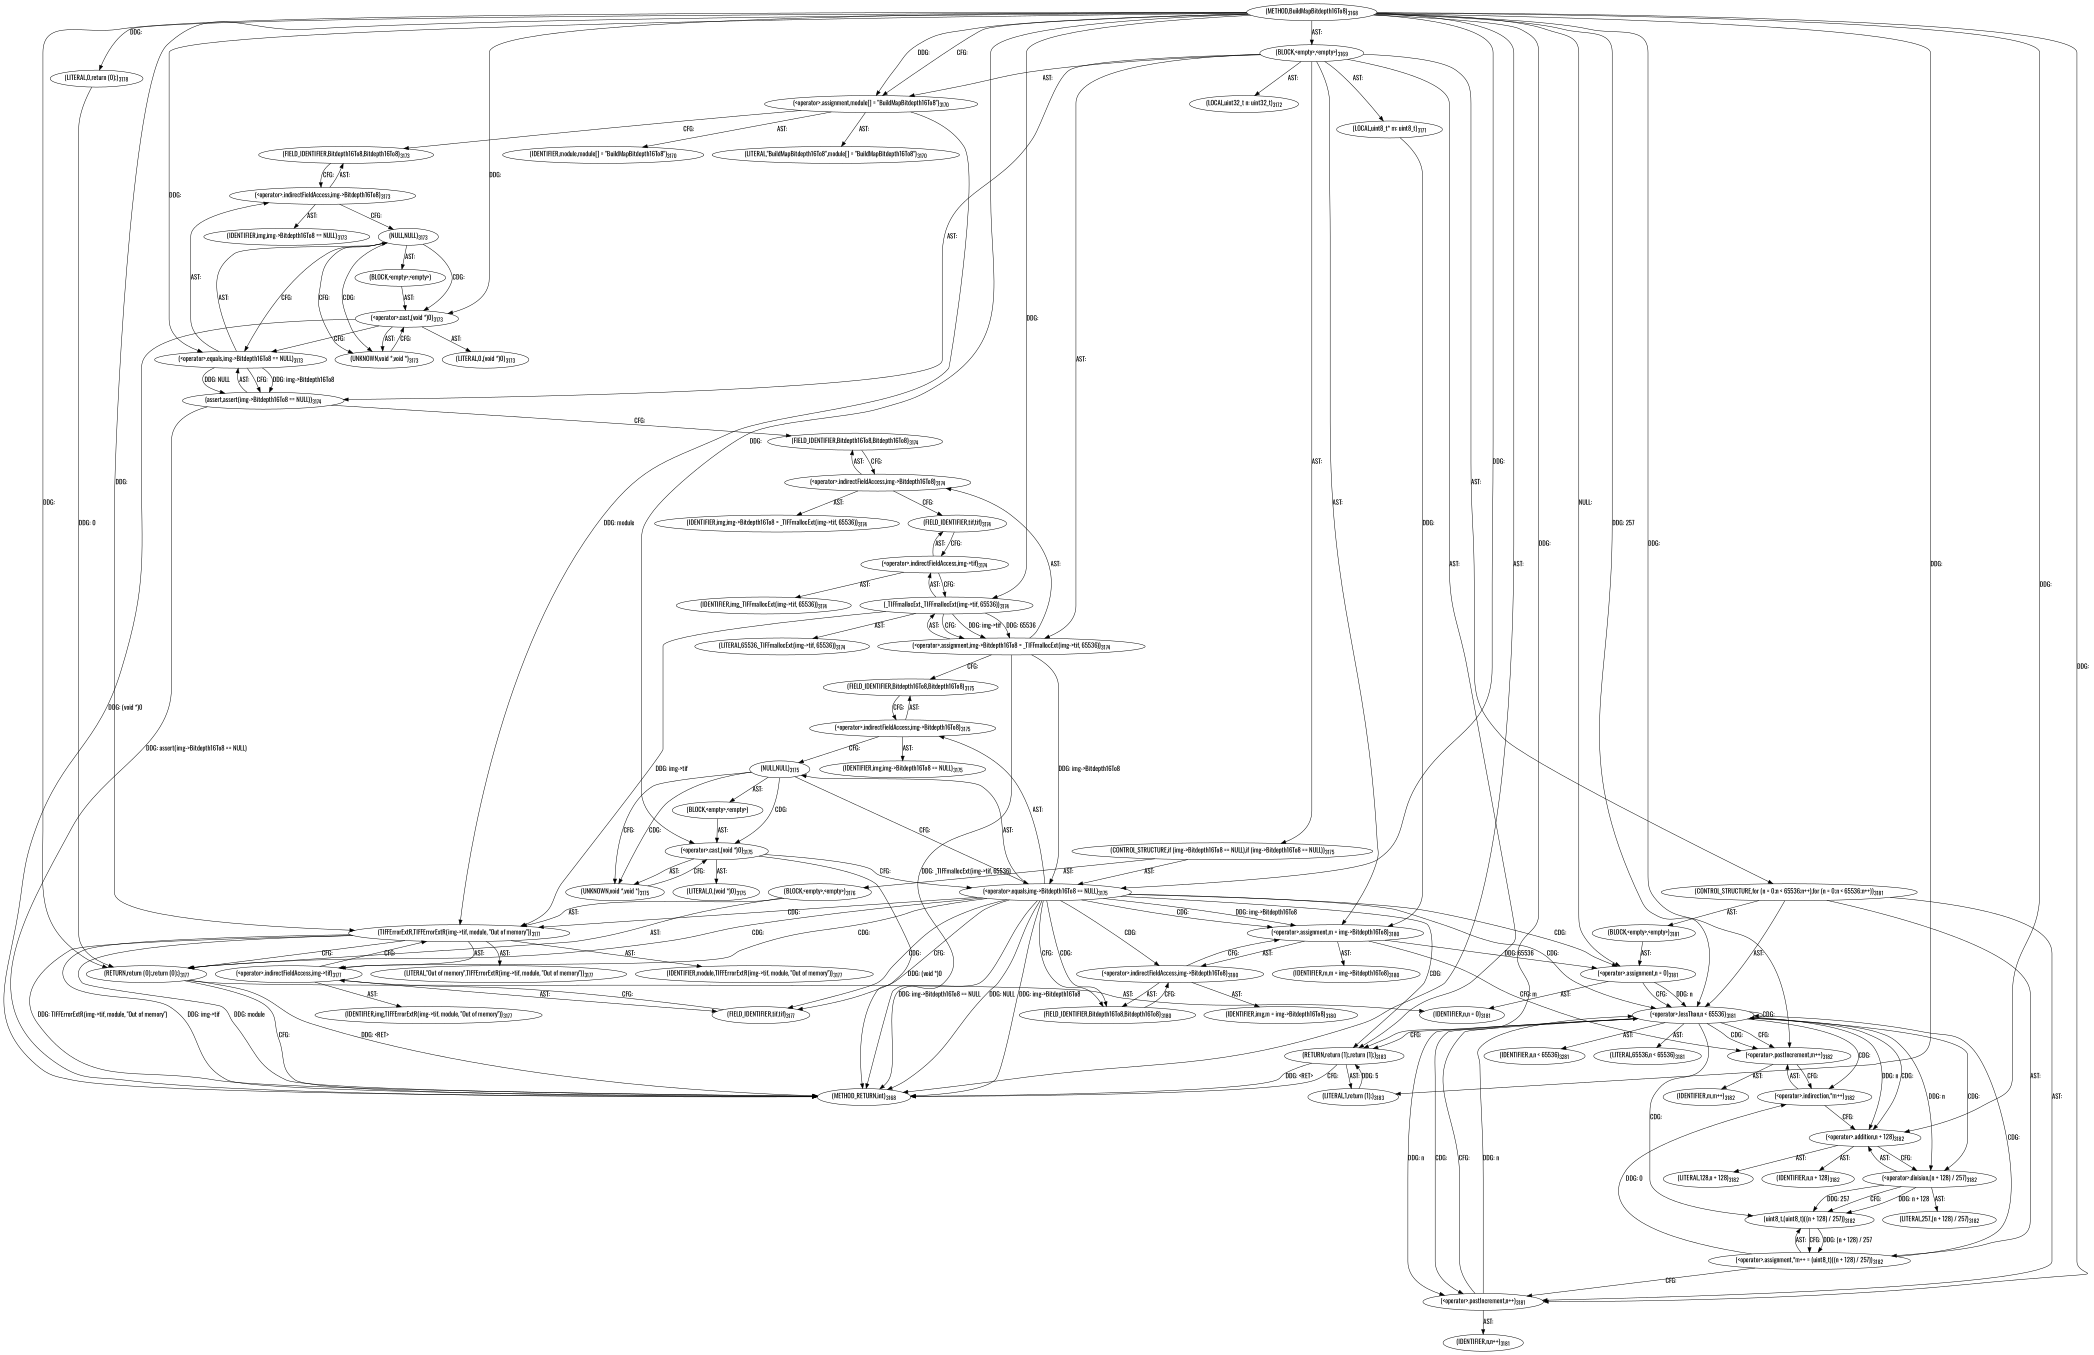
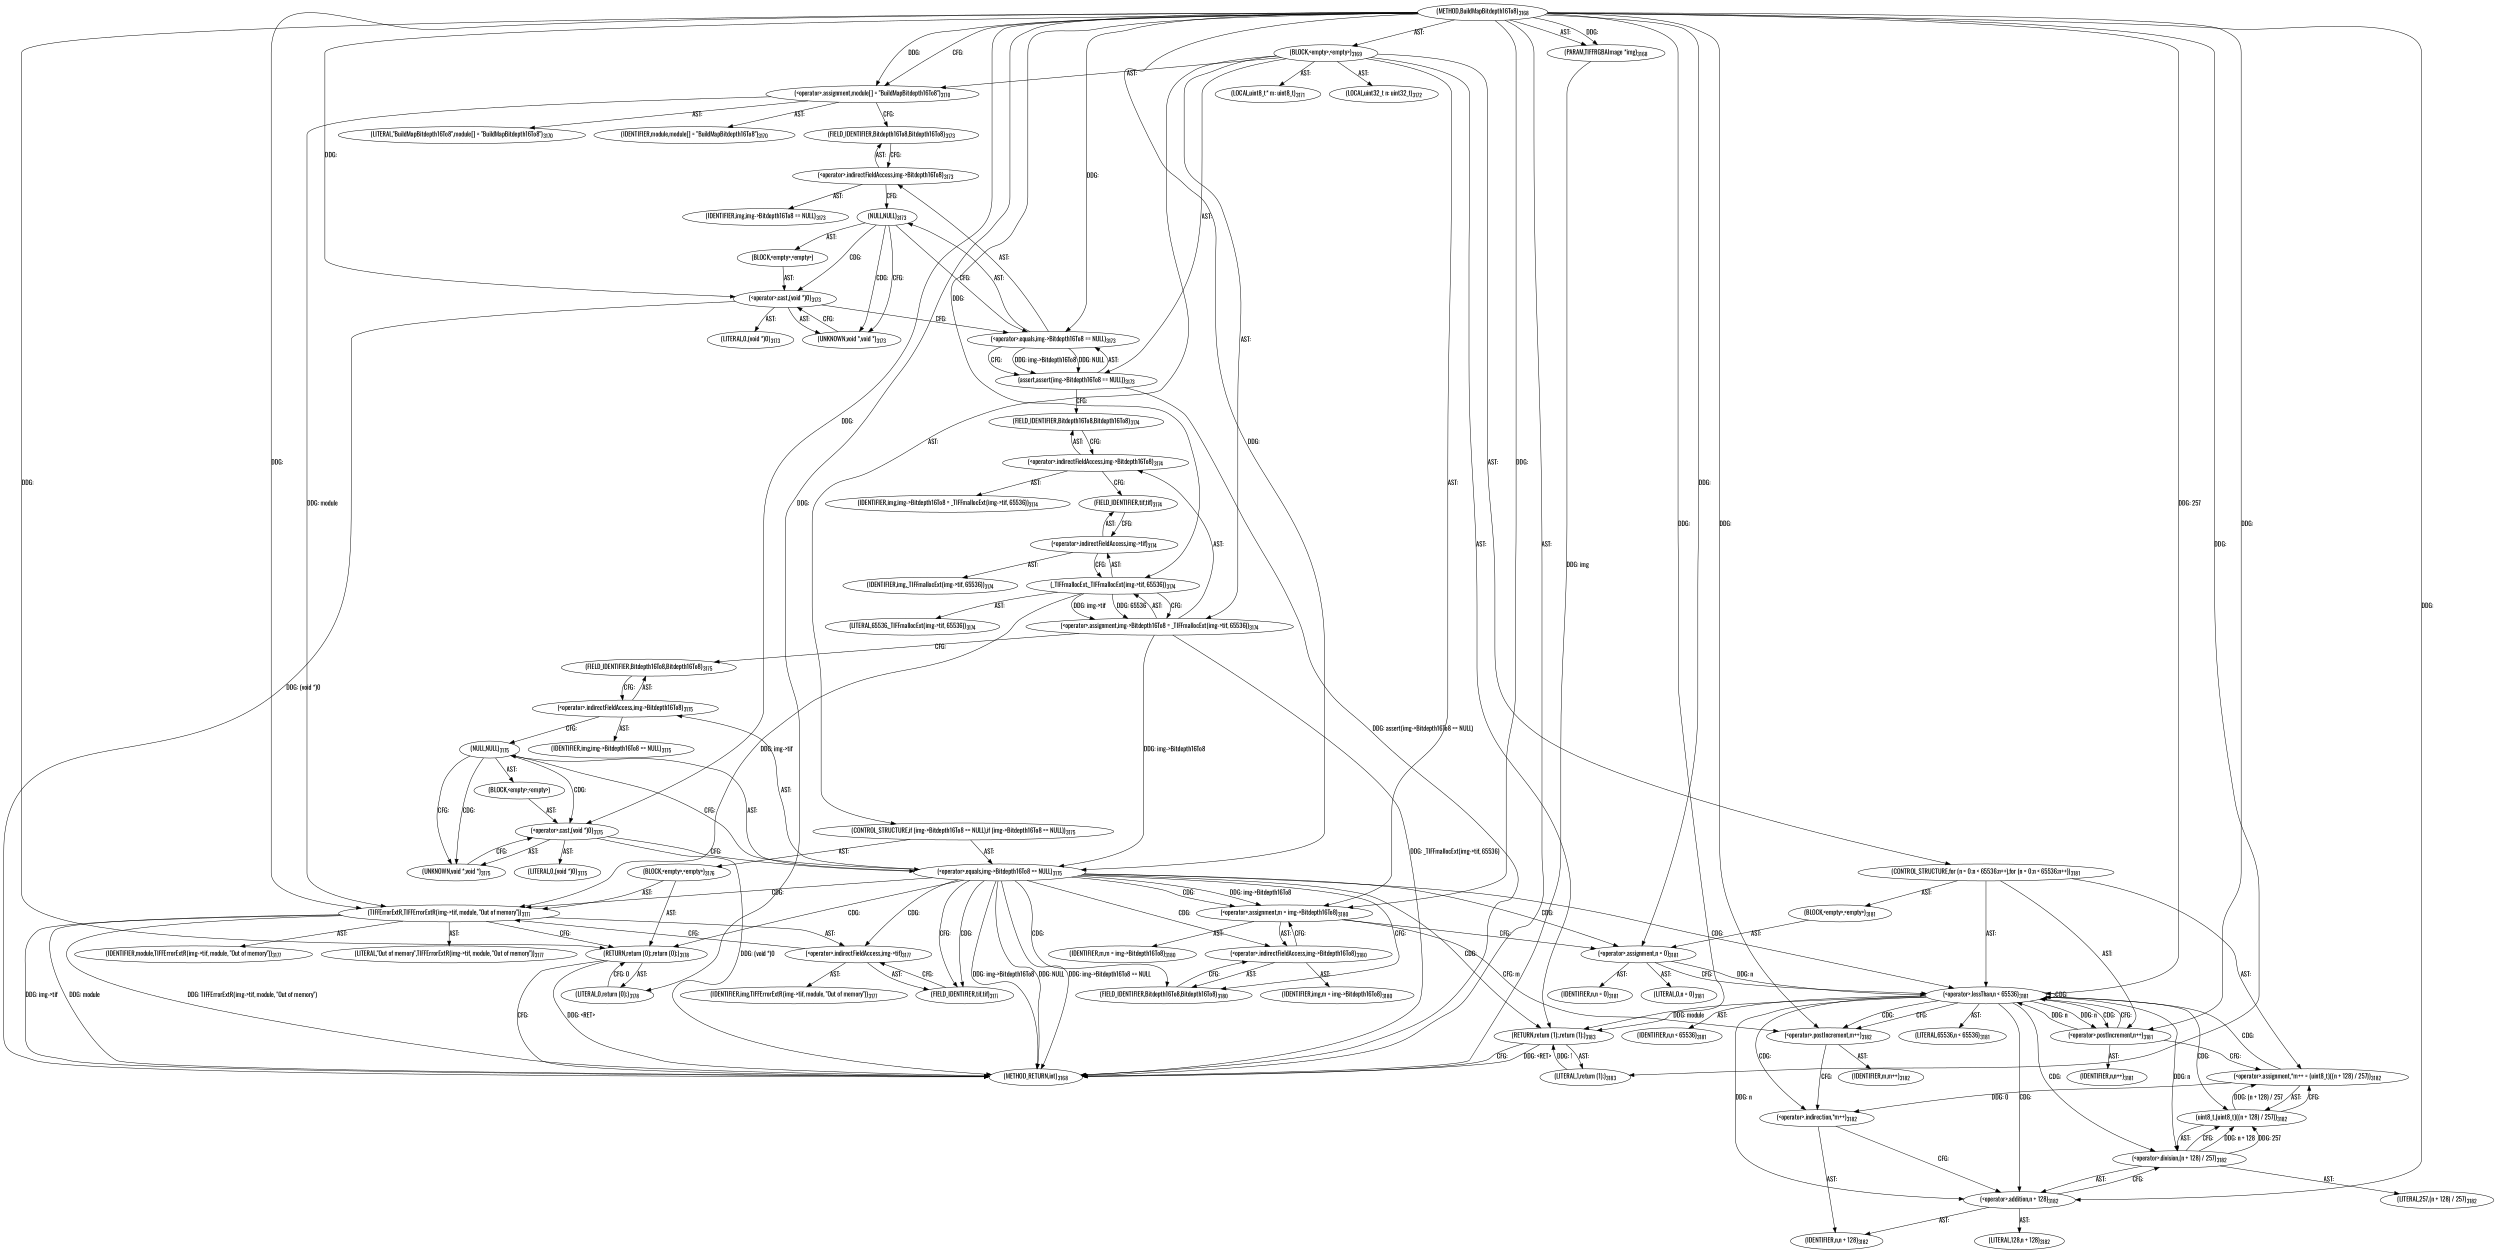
none -> (1606, 53)
(317, 400) -> (1130, 380)
(1586, 503) -> (1706, 483)
(87, 524) -> (622, 975)
(1422, 535) -> (1516, 523)
(1519, 954) -> (1506, 934)
(185, 973) -> (685, 954)
(804, 985) -> (635, 975)
none -> (1679, 995)
(1417, 1036) -> (1689, 1016)
(1564, 1055) -> (1702, 1036)
(1370, 1077) -> (1565, 1057)
(1790, 1081) -> (1826, 1177)
none -> (2186, 1131)
(1643, 1282) -> (2211, 1051)
